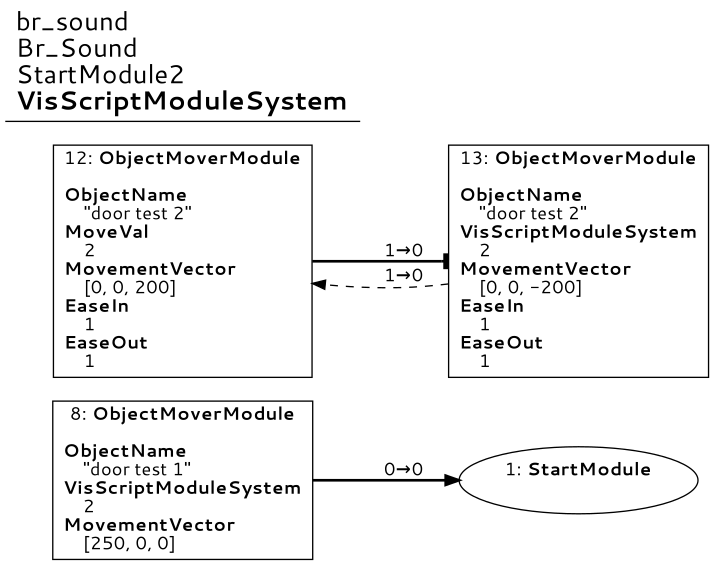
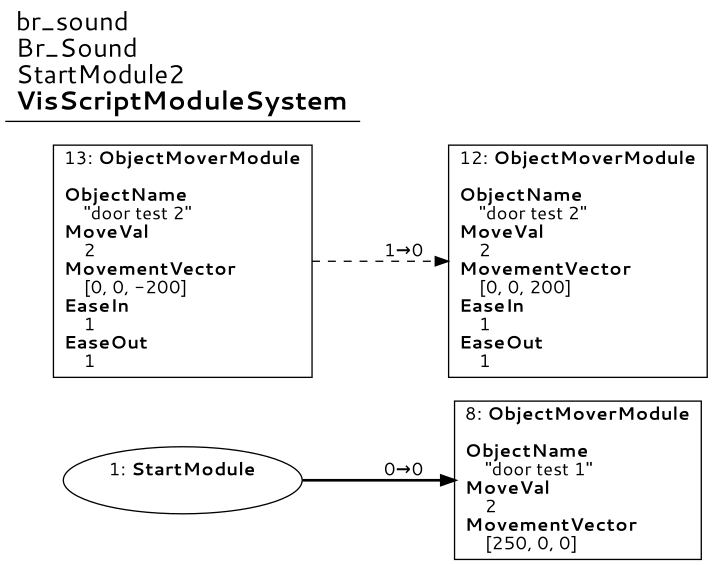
(579, 232) -> (107, 232)
(377, 261) -> none
(379, 480) -> (372, 480)
(183, 488) -> (508, 488)
